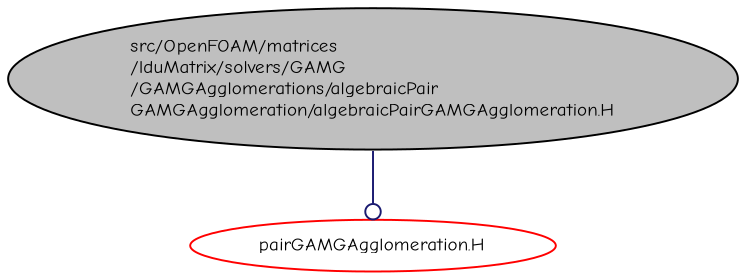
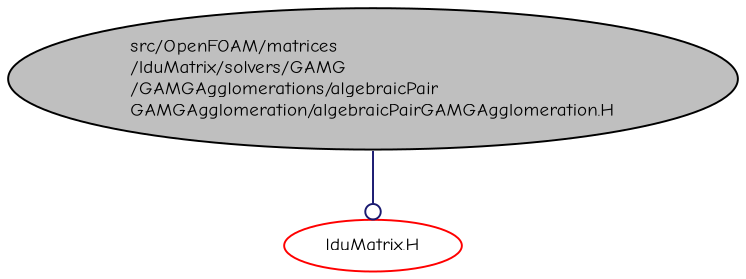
(373, 246) -> (373, 246)
